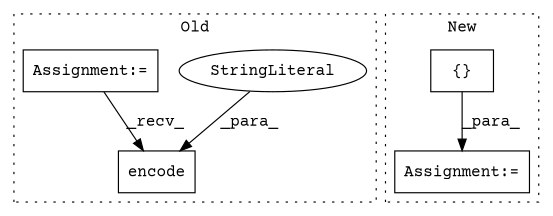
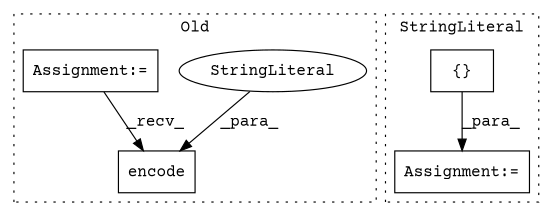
(462, 27) -> (462, 27)
